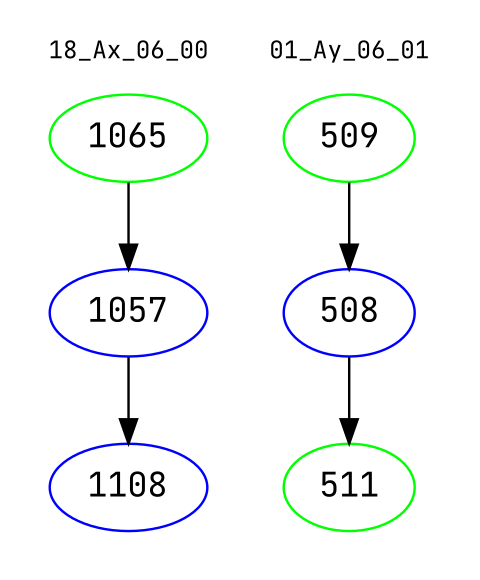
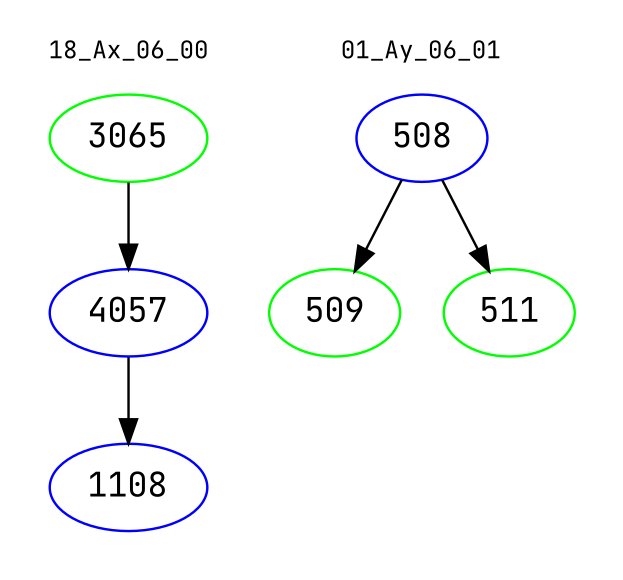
(129, 138) -> (129, 138)
(349, 214) -> (384, 215)
(129, 313) -> (129, 313)
